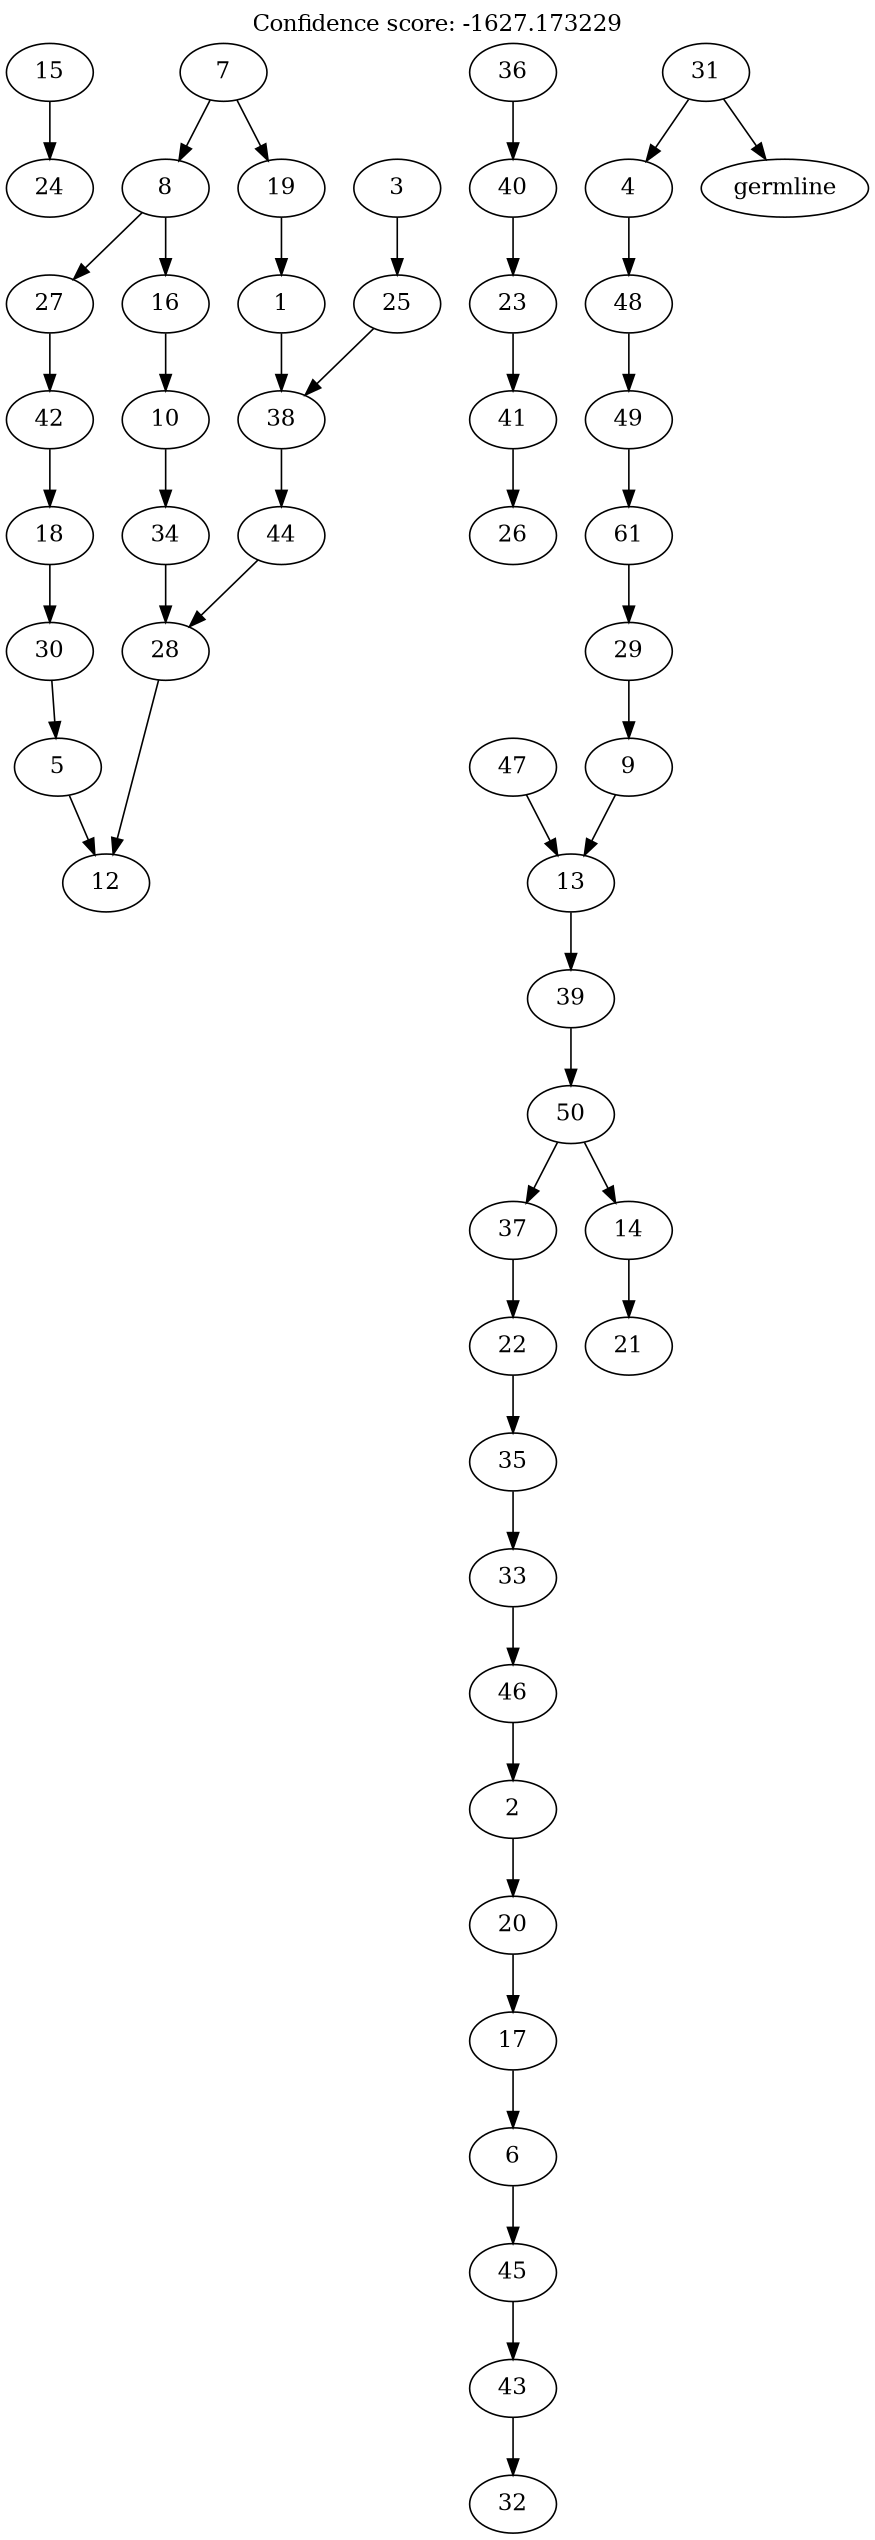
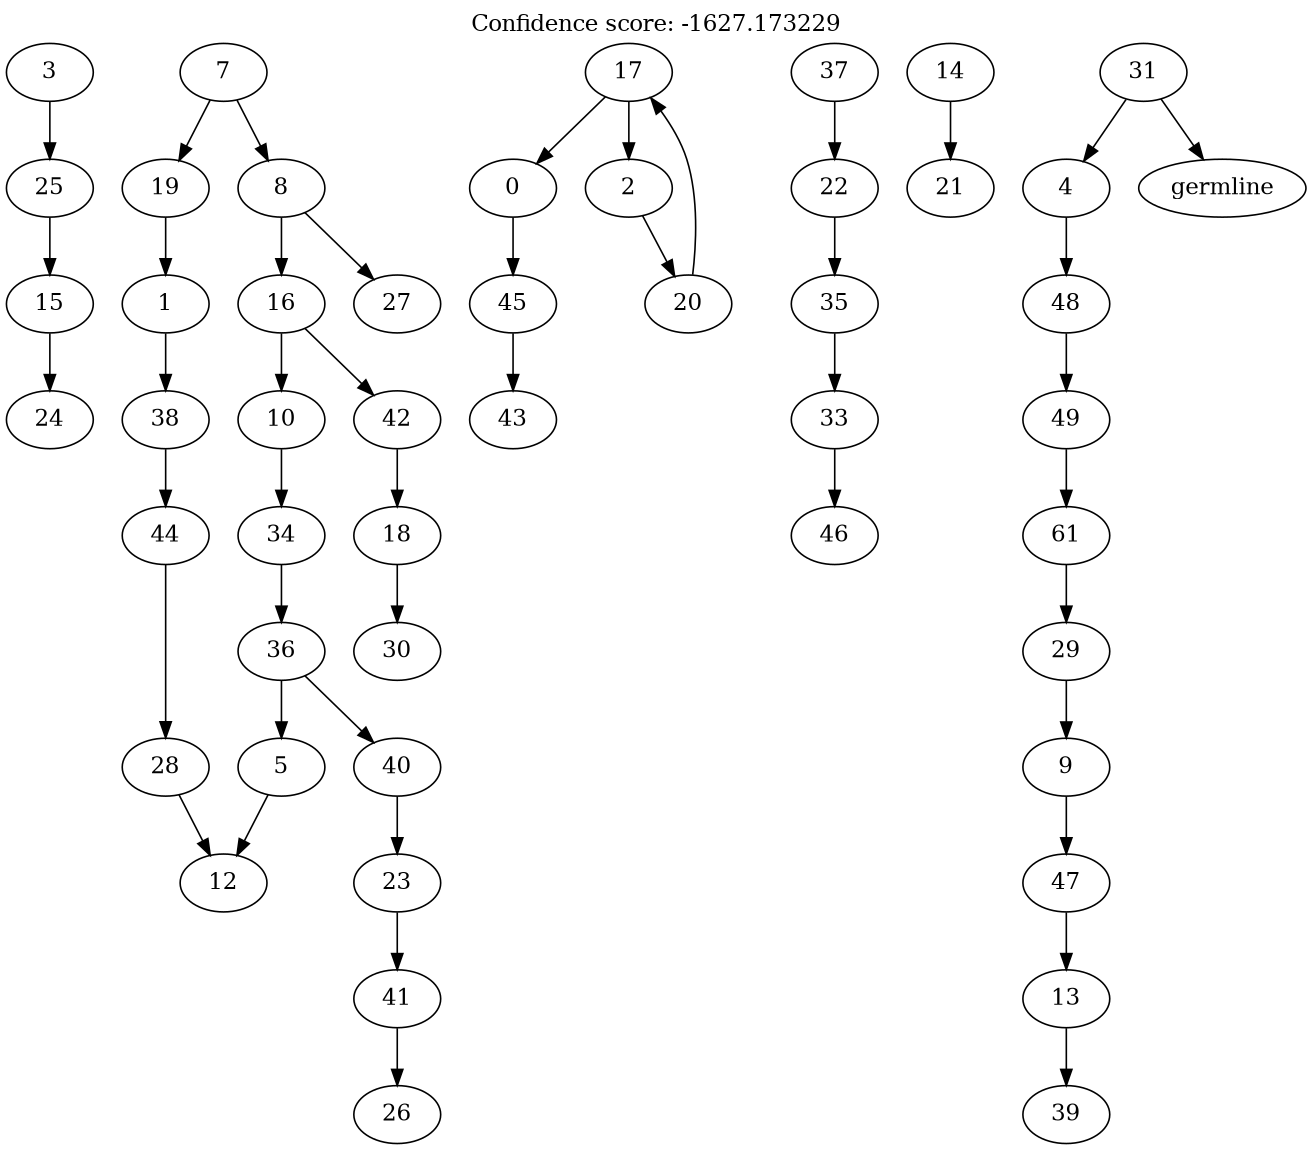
(50, 354) -> (333, 356)
(345, 356) -> (50, 238)
(166, 586) -> (281, 586)
(53, 701) -> (281, 701)
(604, 818) -> (1066, 817)
(571, 1115) -> none
(513, 1744) -> (629, 122)
(513, 2157) -> (513, 188)
(513, 2504) -> none
